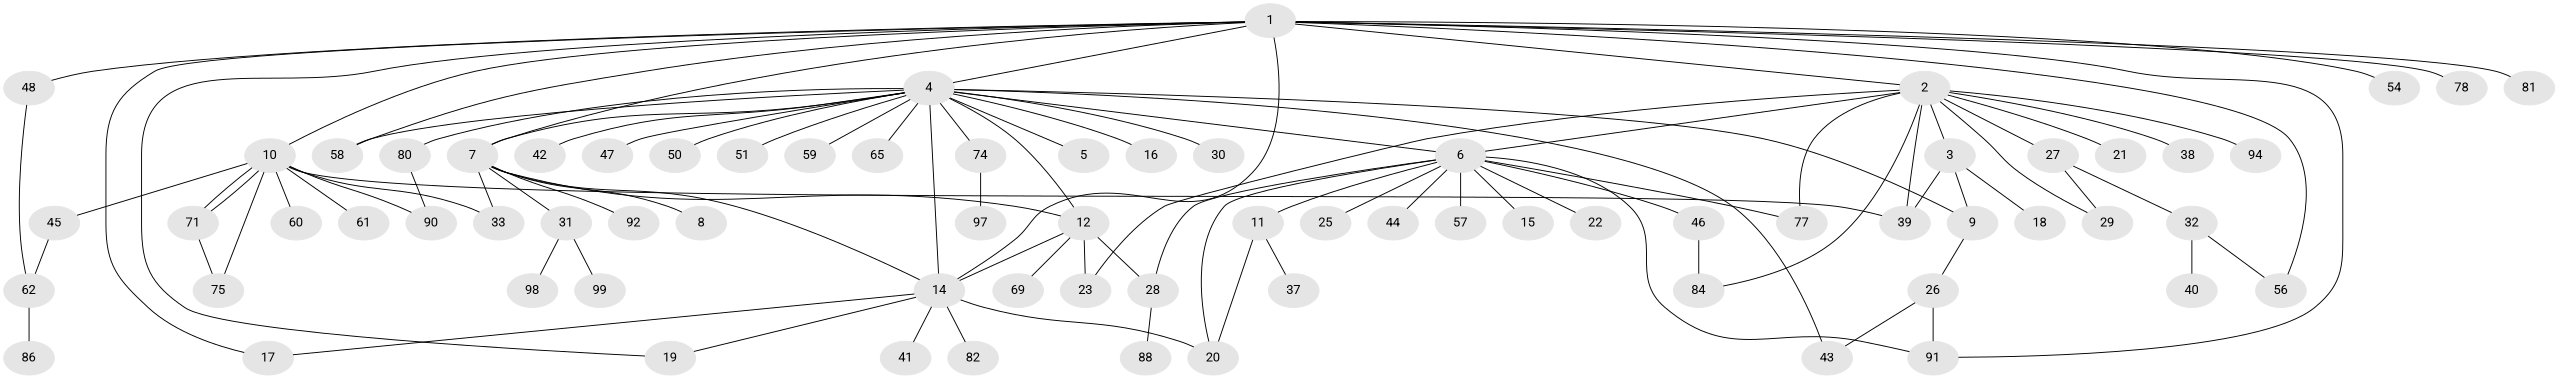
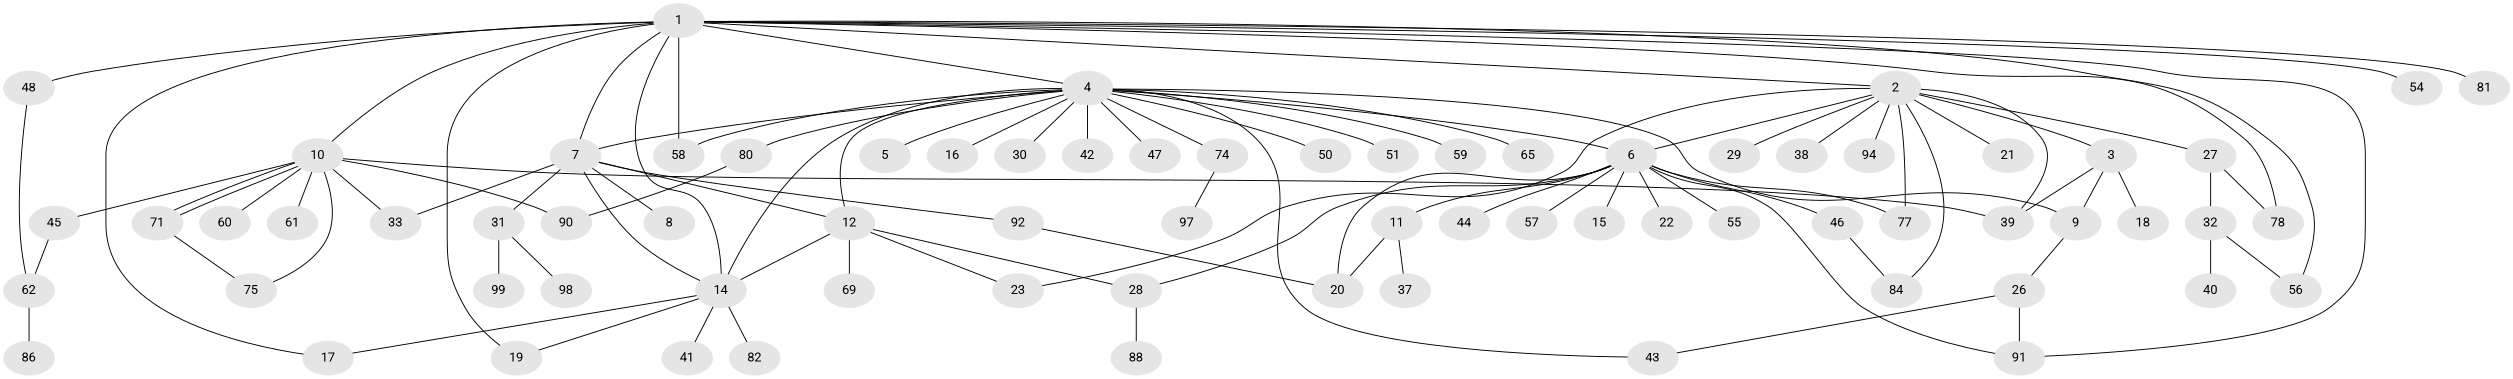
(2080, 189) -> (2244, 189)
(1326, 223) -> (1734, 223)
(1078, 322) -> (1185, 258)
